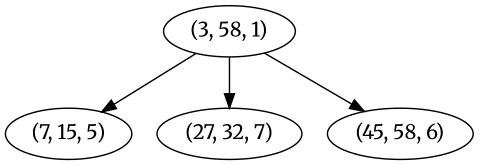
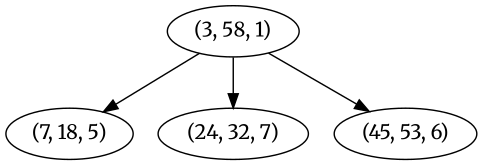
(69, 134) -> (70, 134)
(229, 134) -> (233, 134)
(400, 134) -> (406, 134)
